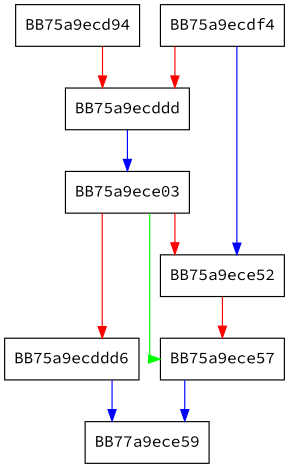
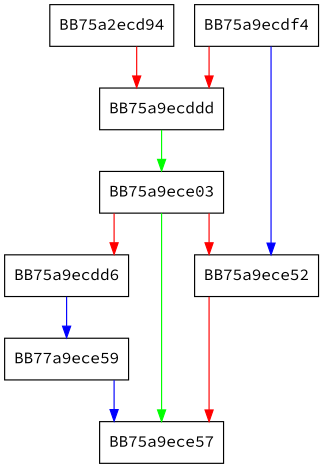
(78, 25) -> (112, 25)
(127, 145) -> (162, 145)
(72, 359) -> (67, 276)
(185, 395) -> (114, 395)
